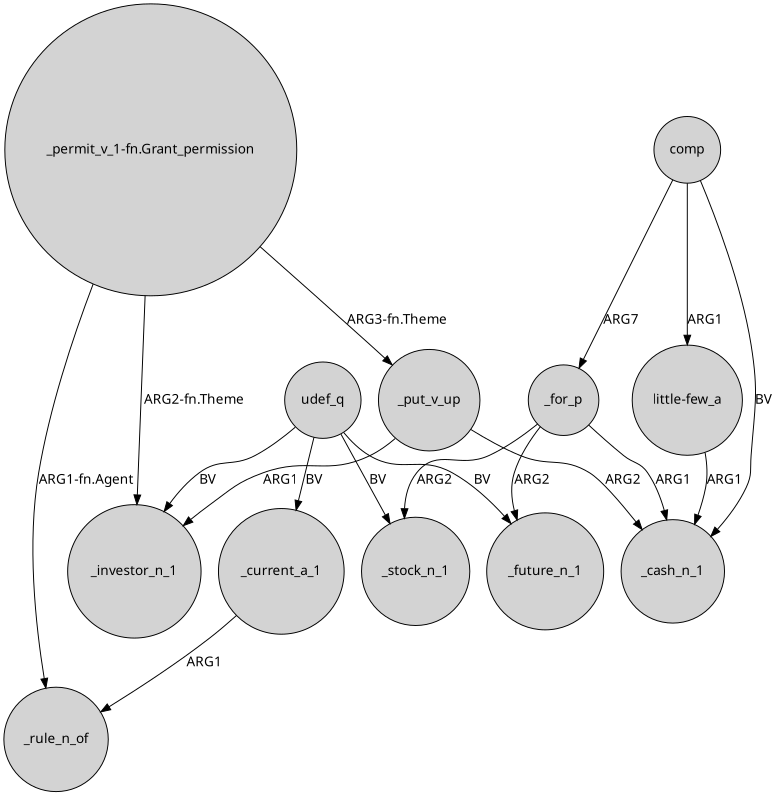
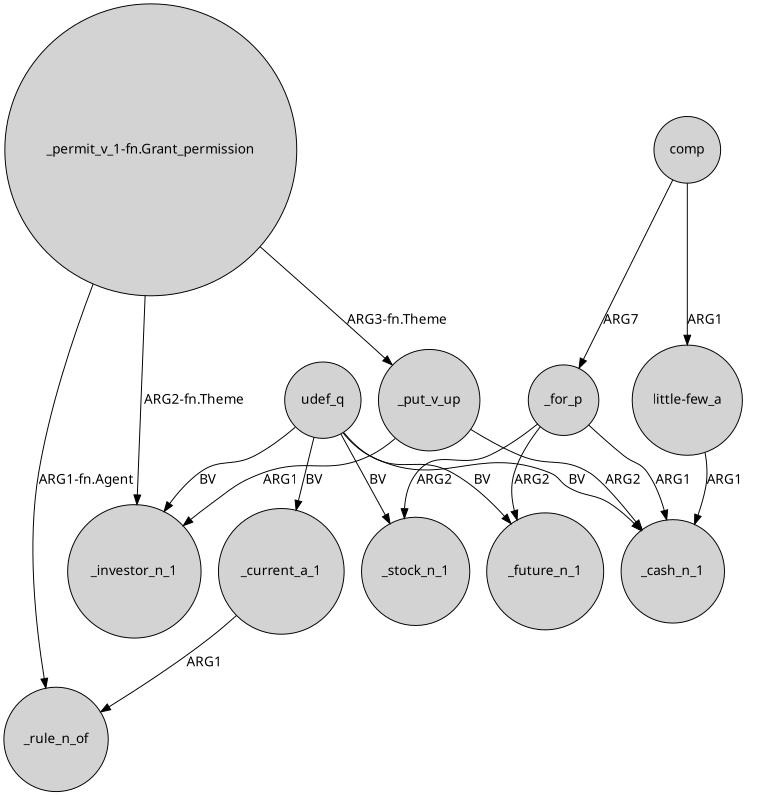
(753, 356) -> (492, 463)
